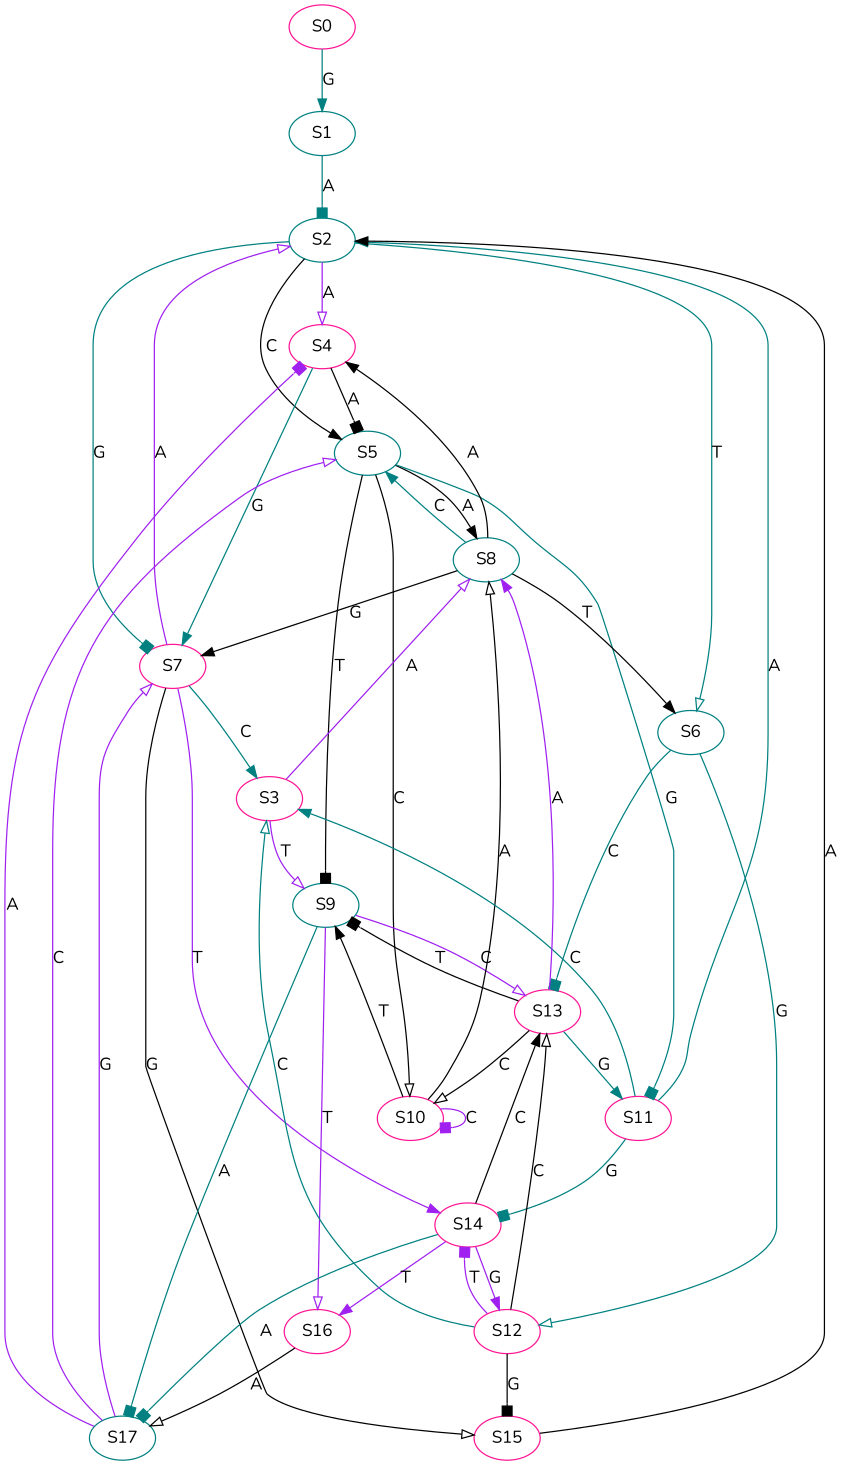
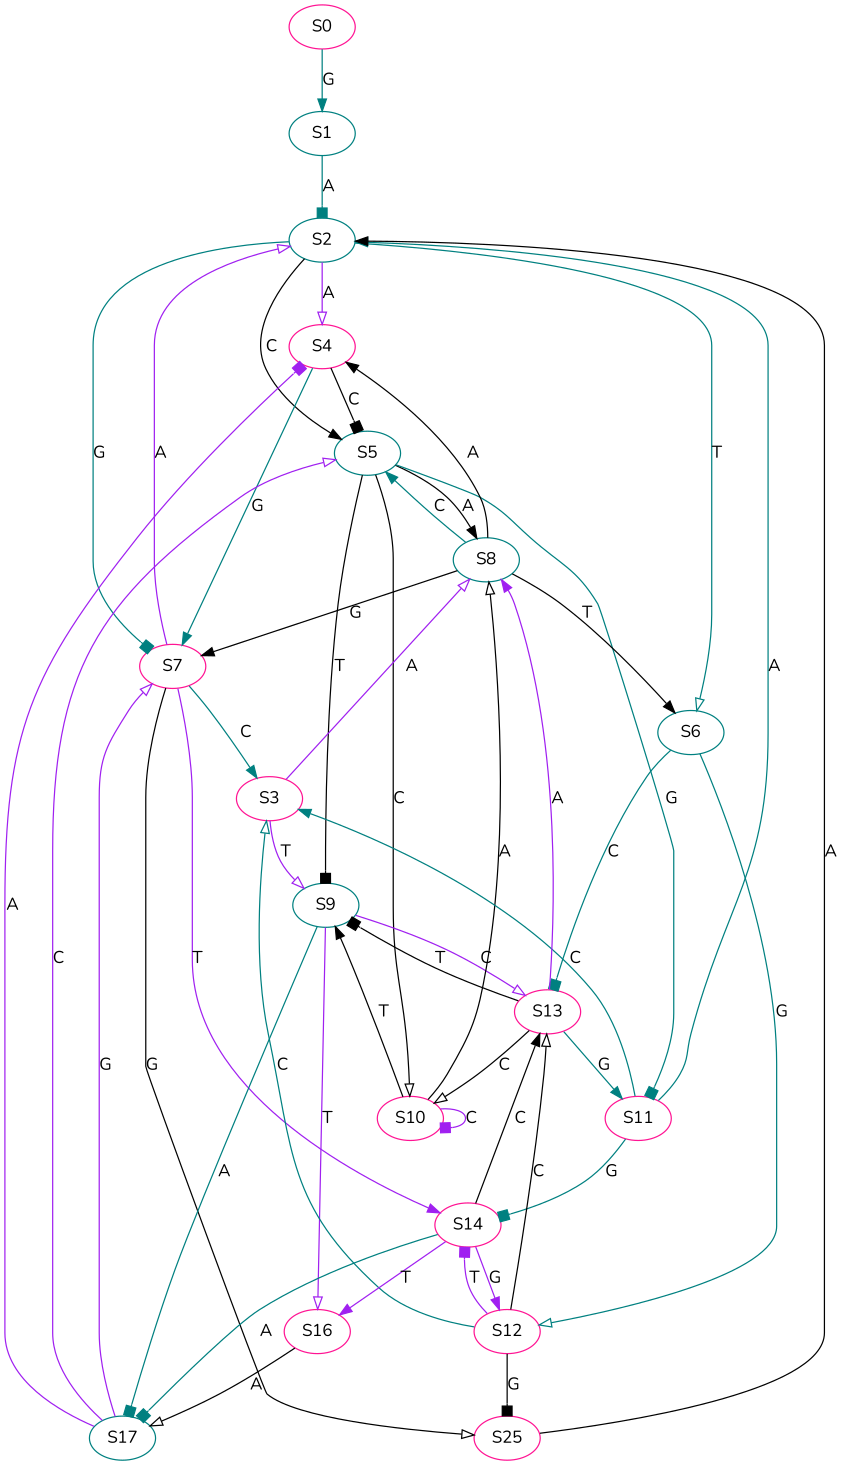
(354, 400) -> (354, 400)
(507, 1438) -> (507, 1438)
